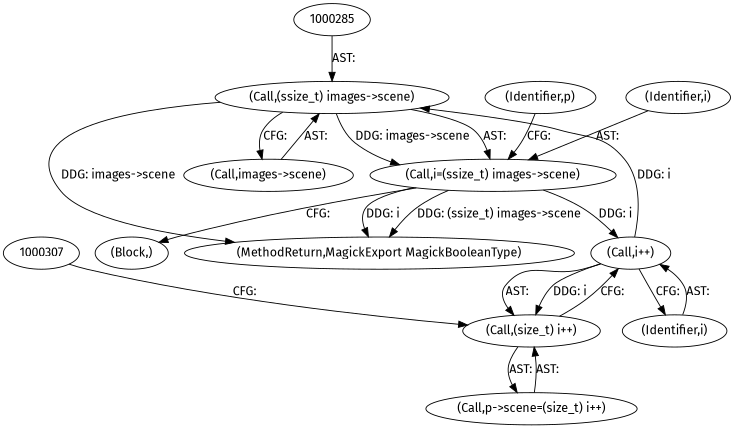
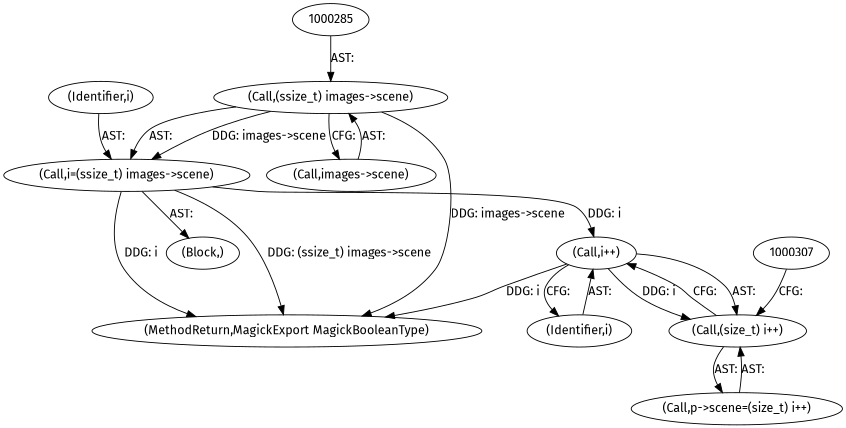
(540, 97) -> none
(570, 133) -> (482, 295)
(320, 214) -> (183, 214)
